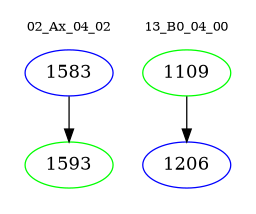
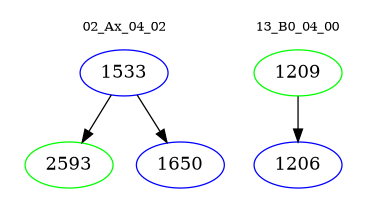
(69, 73) -> (124, 73)
(187, 73) -> (298, 73)
(69, 165) -> (69, 165)
none -> (180, 165)
